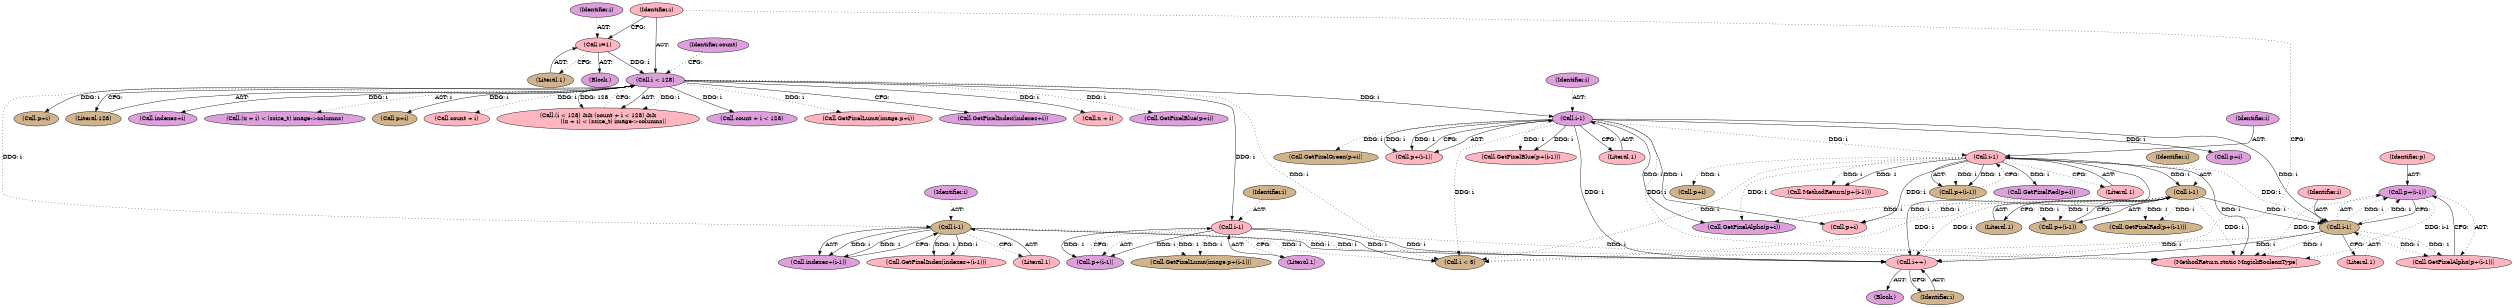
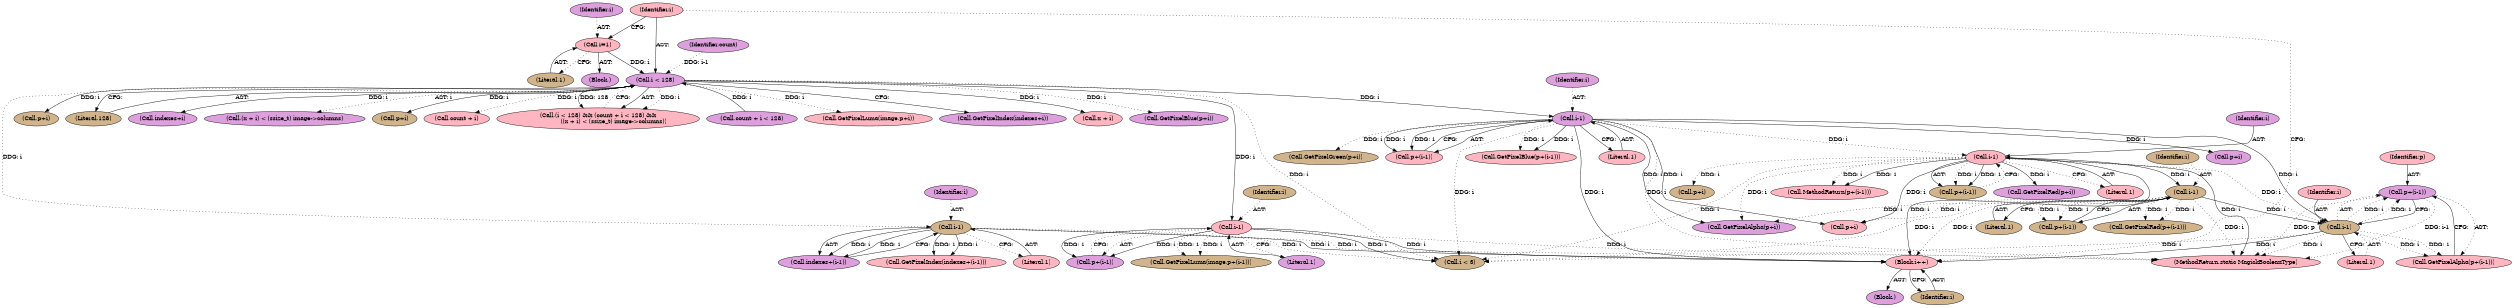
(696, 63) -> (696, 63)
(699, 99) -> (718, 93)
(1912, 263) -> (1912, 263)
